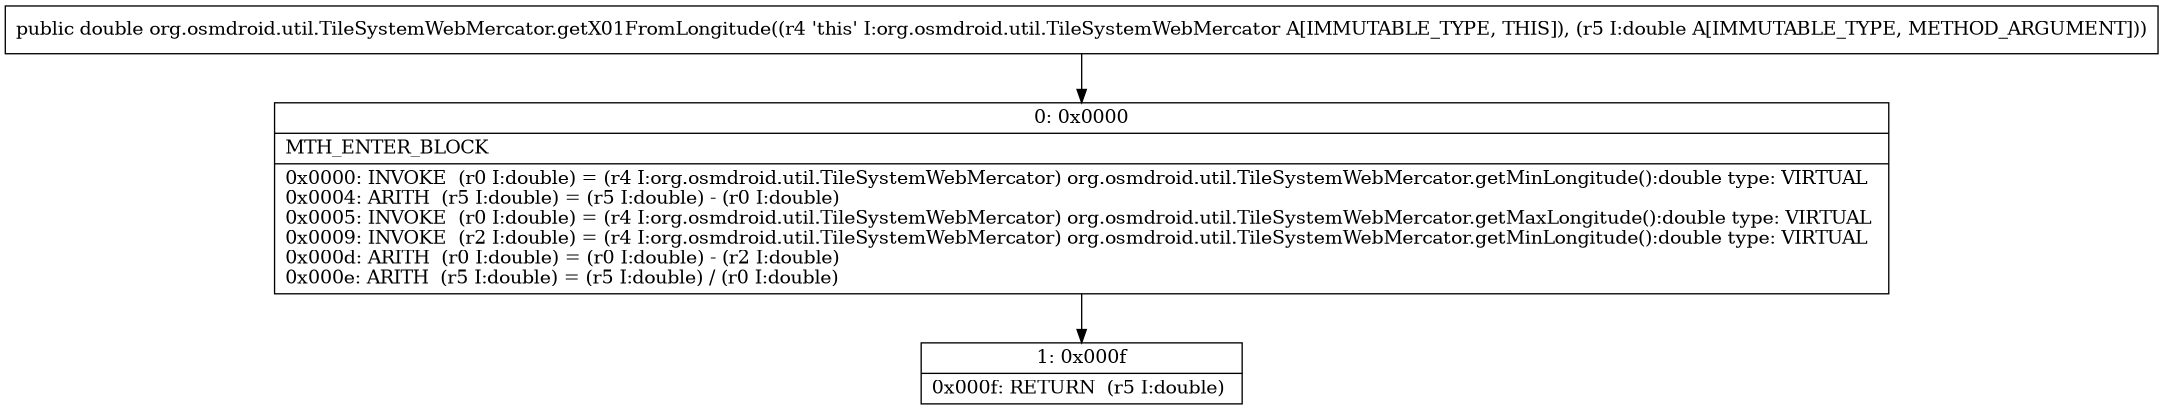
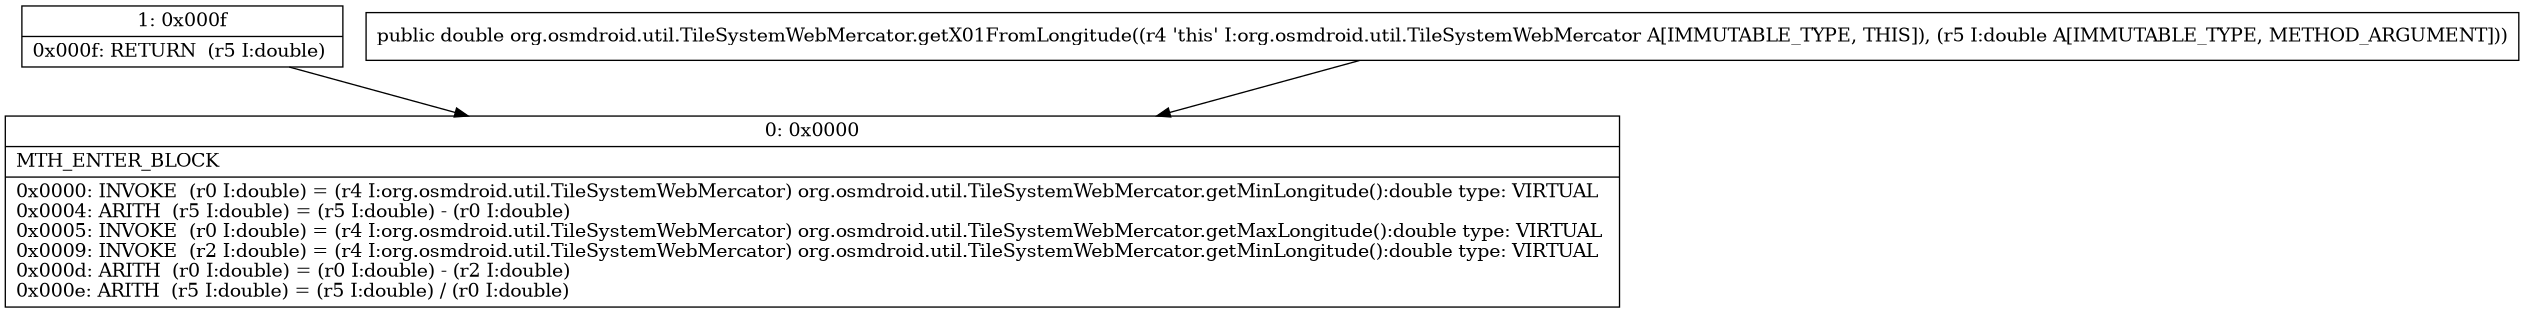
(1082, 312) -> (372, 90)
